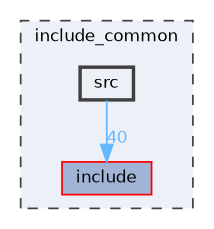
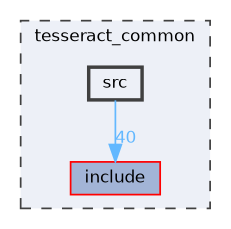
(107, 37) -> (115, 37)
